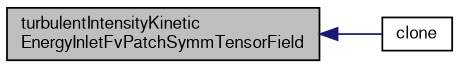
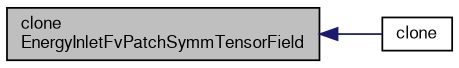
(163, 34) -> (163, 34)
